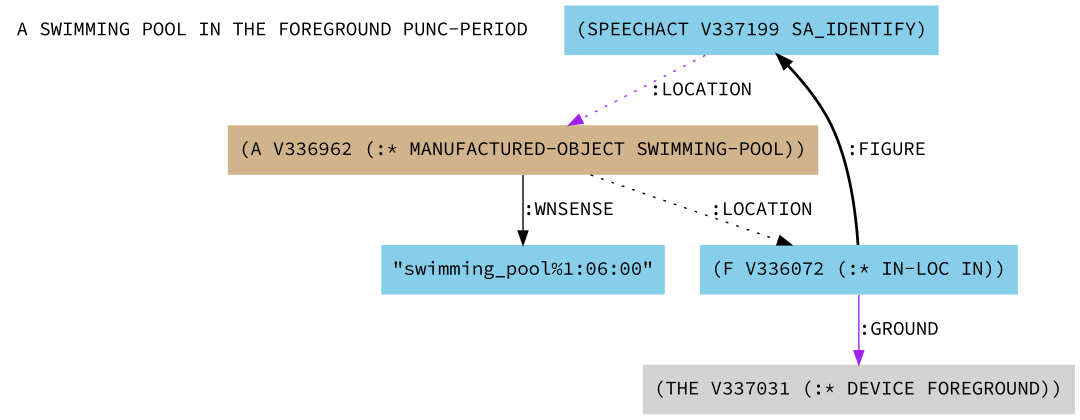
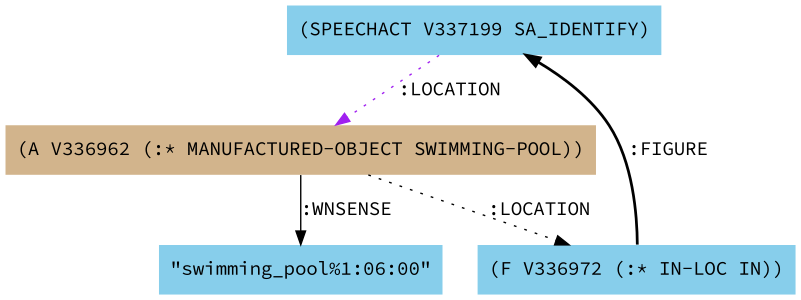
(273, 30) -> none
(859, 270) -> (637, 270)
(859, 390) -> none
